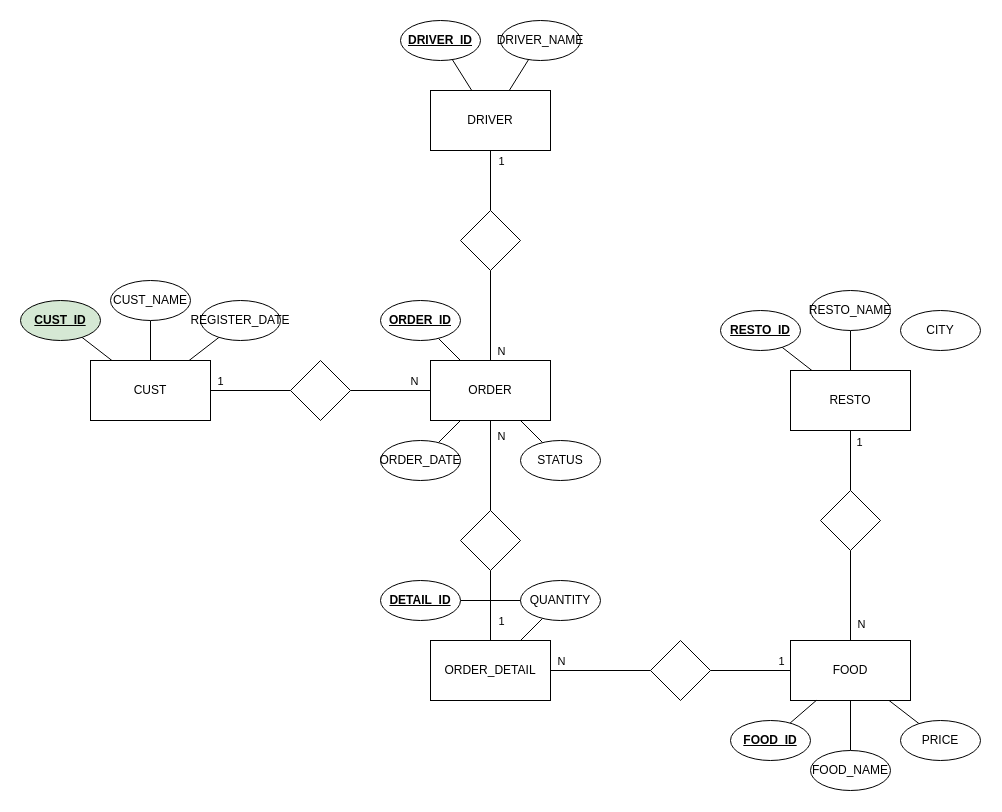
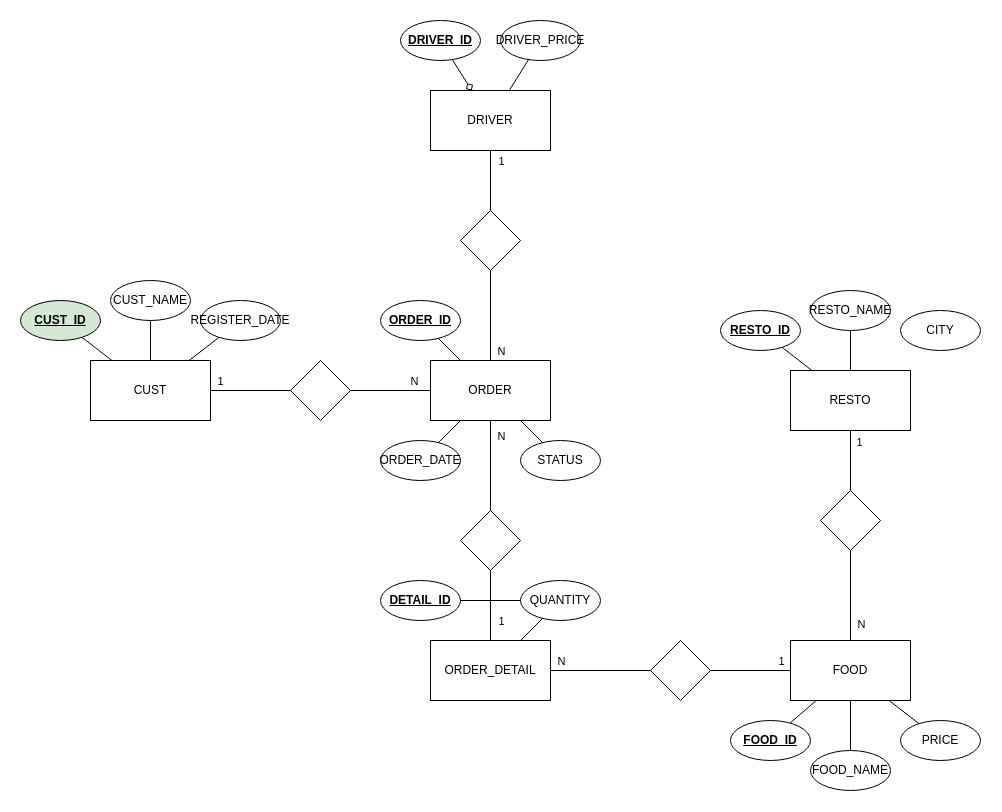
(541, 41) -> (541, 41)
(469, 86) -> (467, 83)
